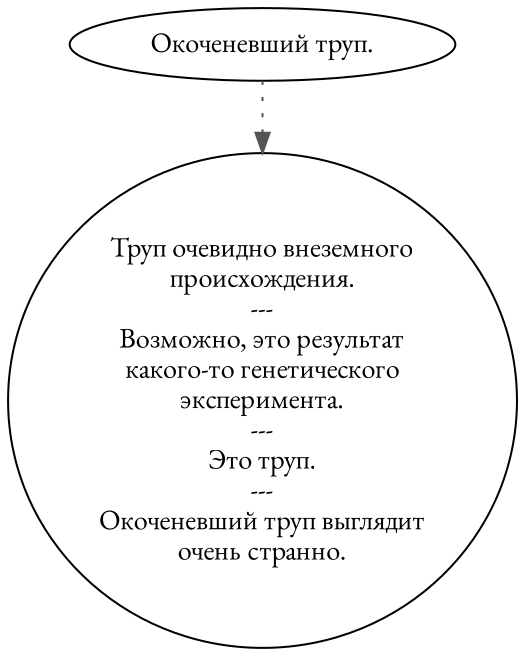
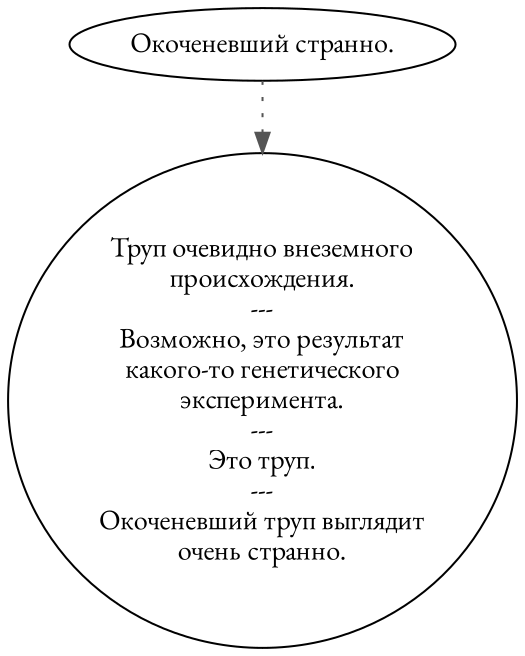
(263, 44) -> (263, 44)
